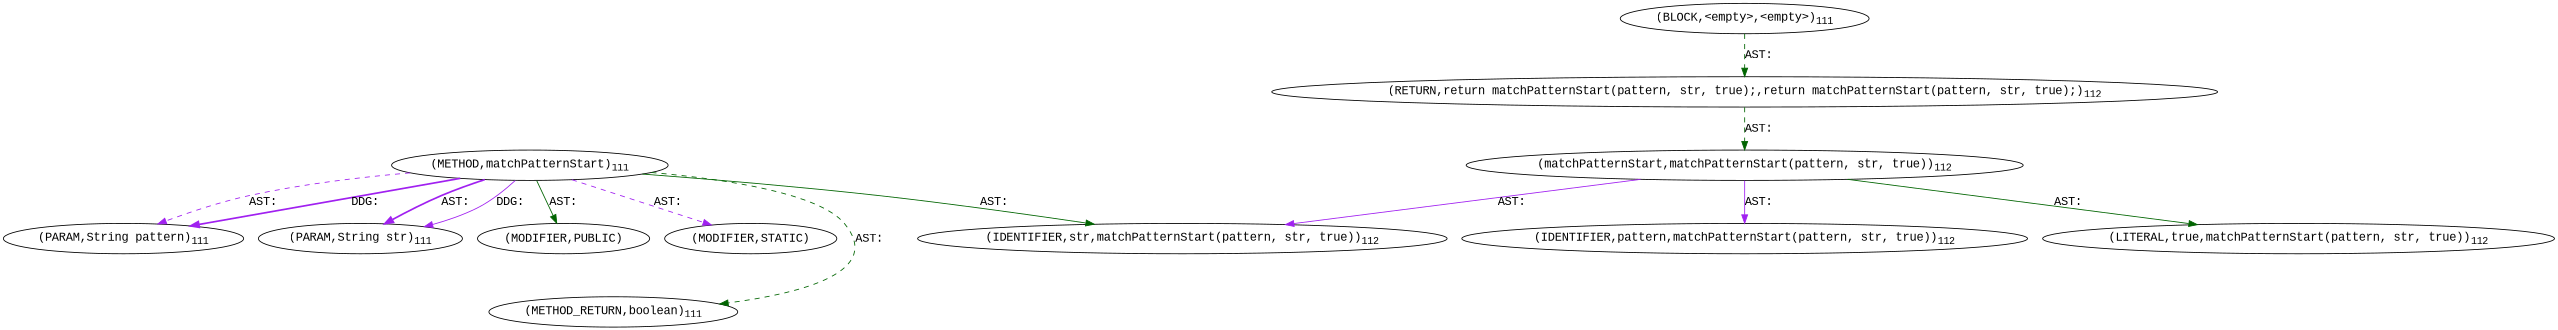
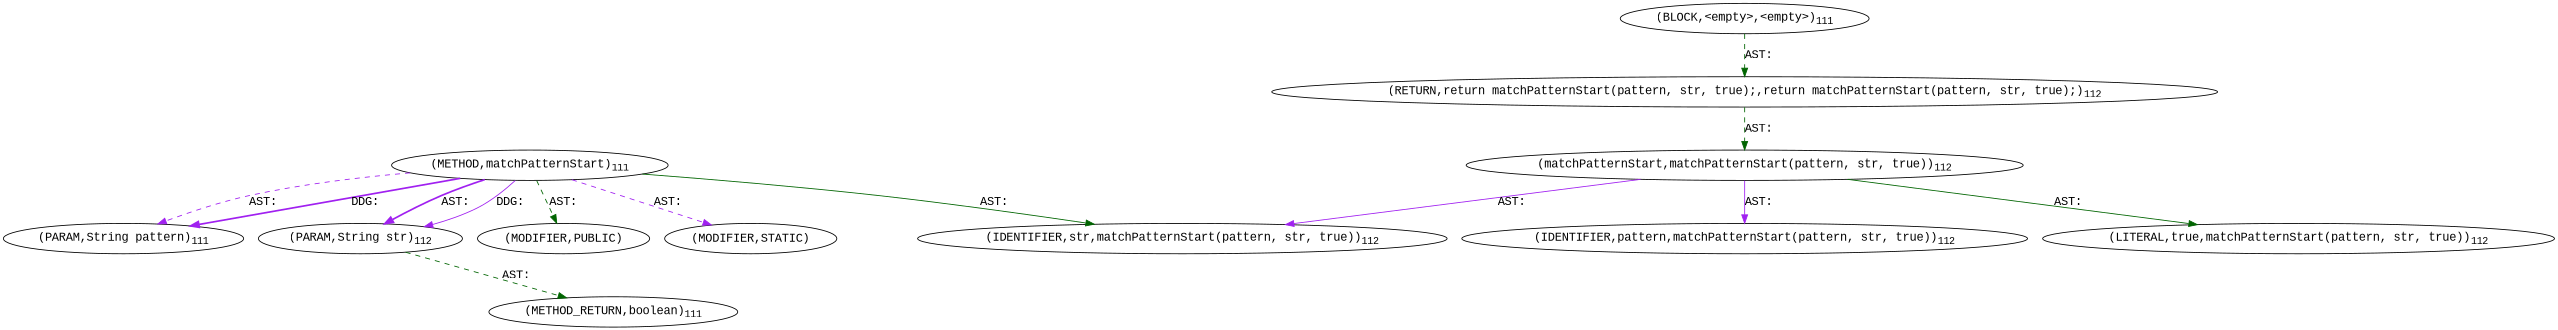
(545, 198) -> (545, 198)
(833, 214) -> (482, 274)
(423, 237) -> (423, 237)
